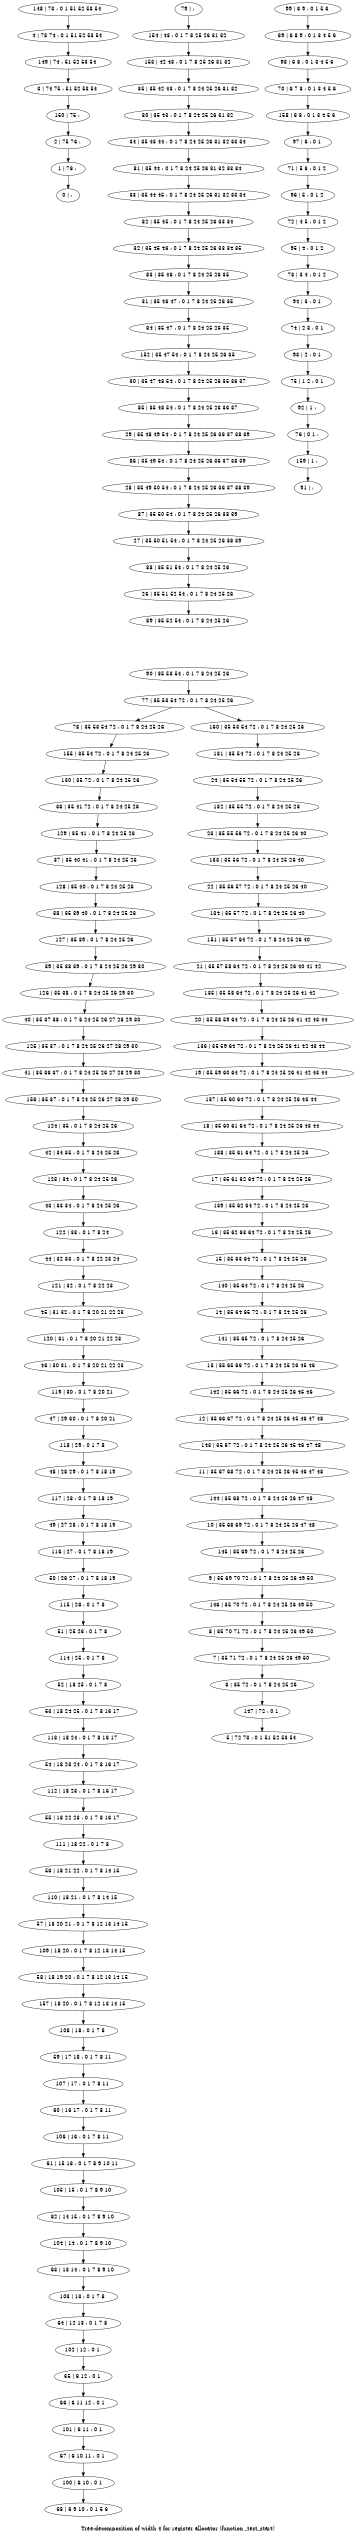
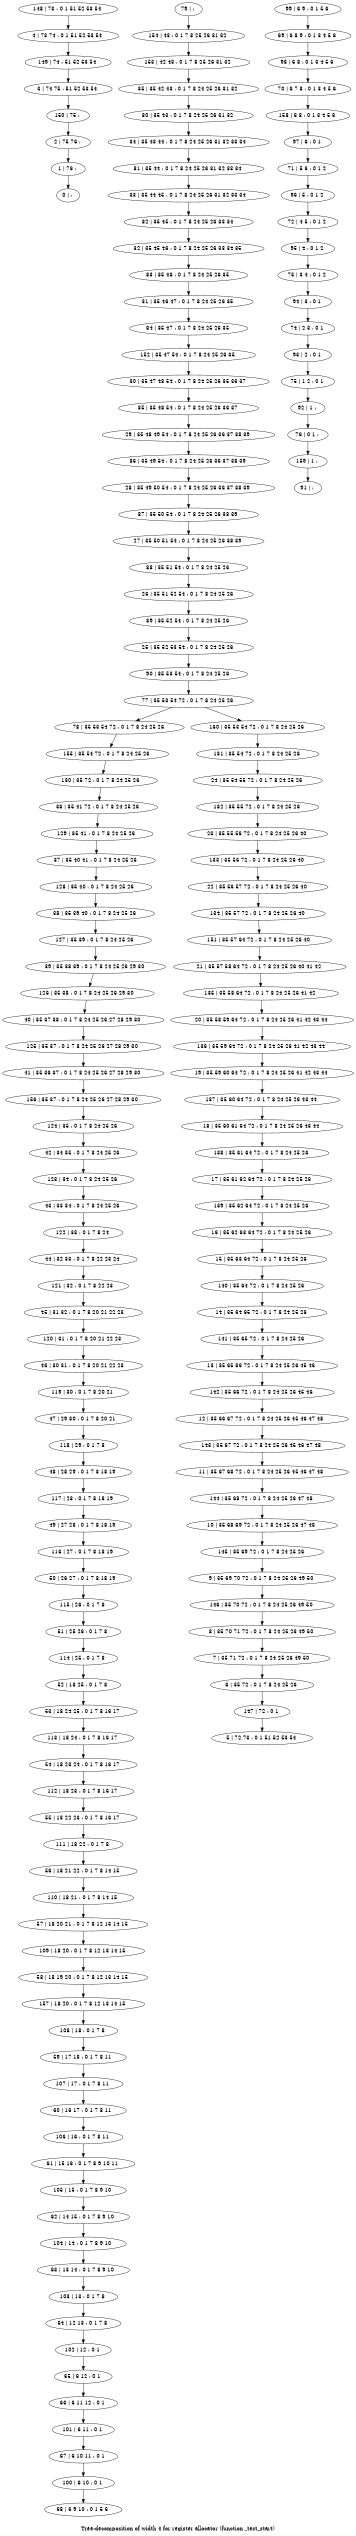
none -> (189, 648)
none -> (258, 766)
